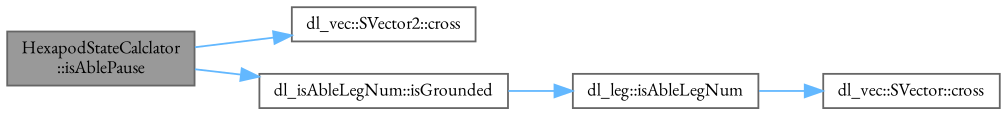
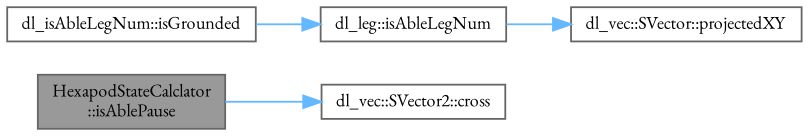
(218, 72) -> none
(912, 91) -> (686, 24)
